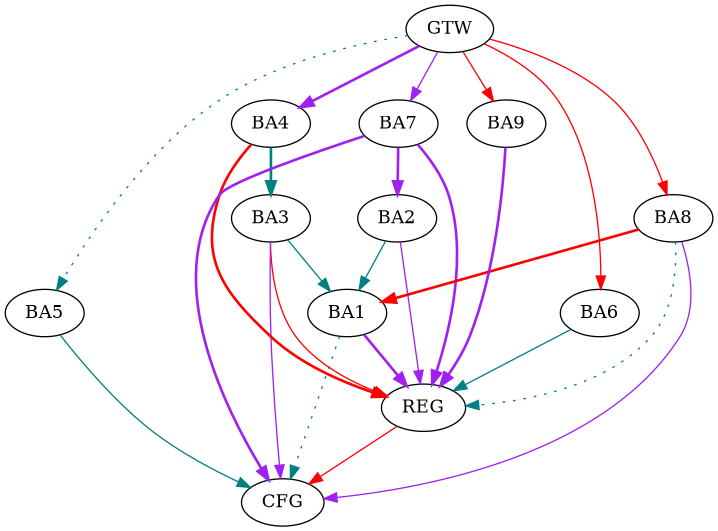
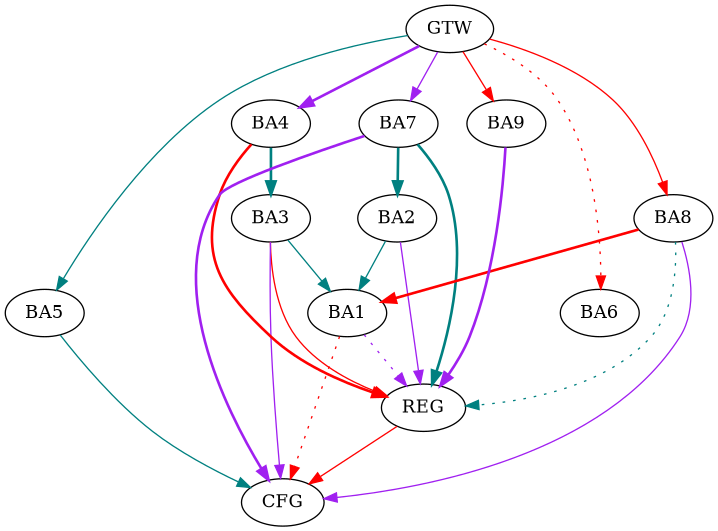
(204, 112) -> (204, 112)
(578, 140) -> (578, 140)
(398, 165) -> (398, 165)
(457, 254) -> (457, 254)
(381, 355) -> (381, 355)
(518, 357) -> none
(317, 402) -> (317, 402)
